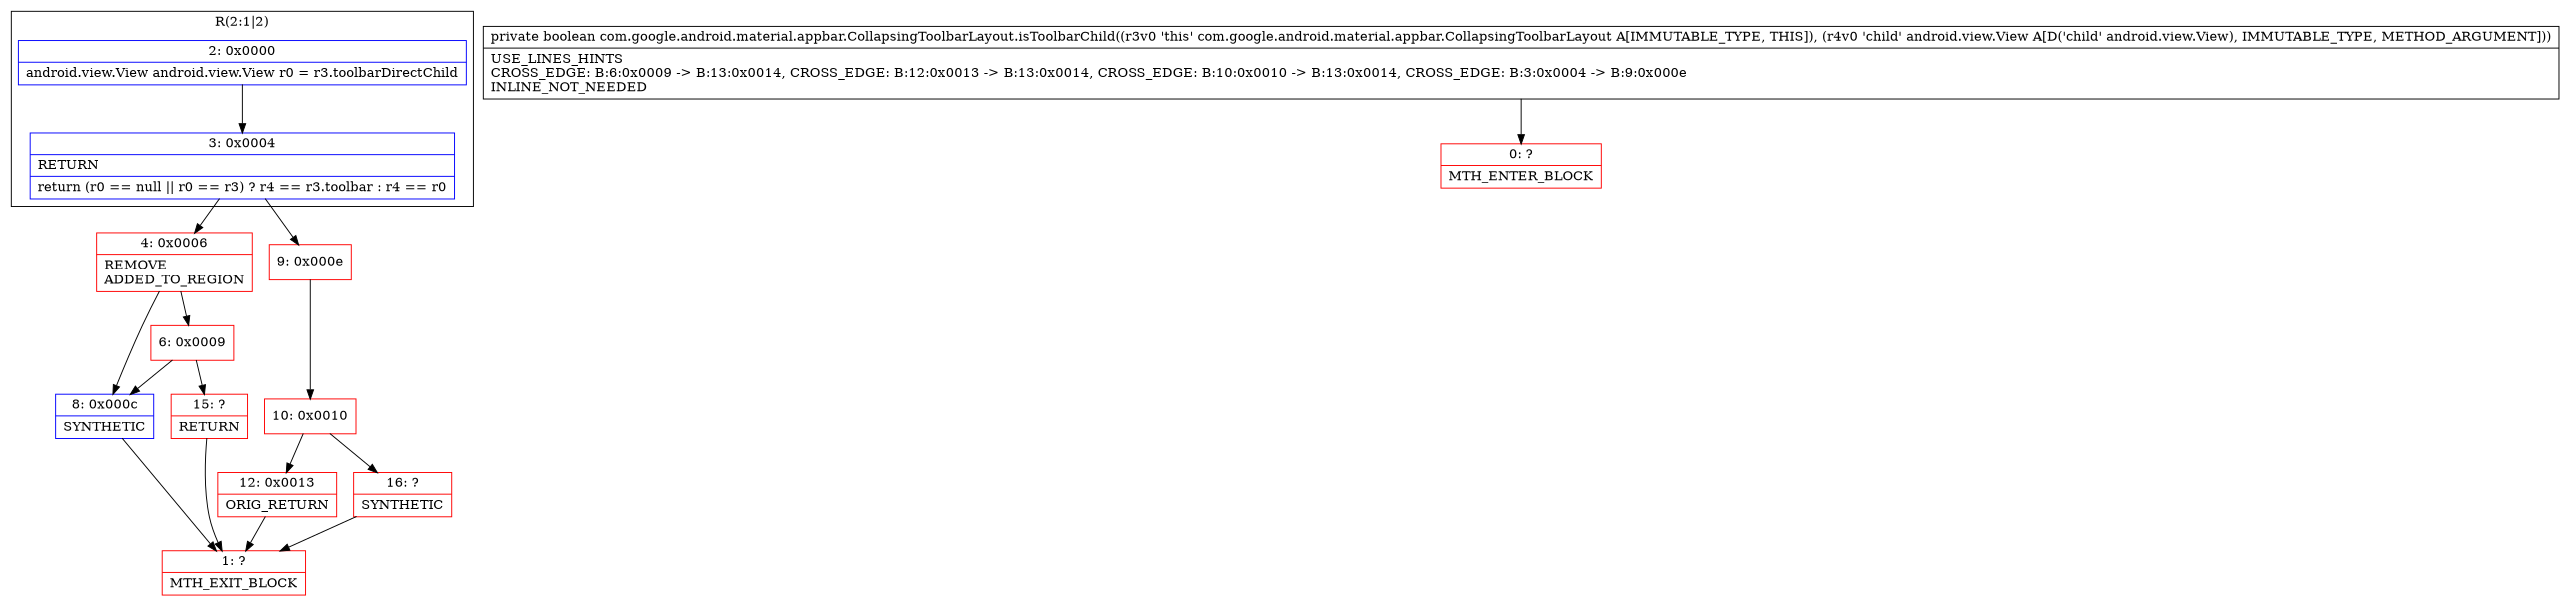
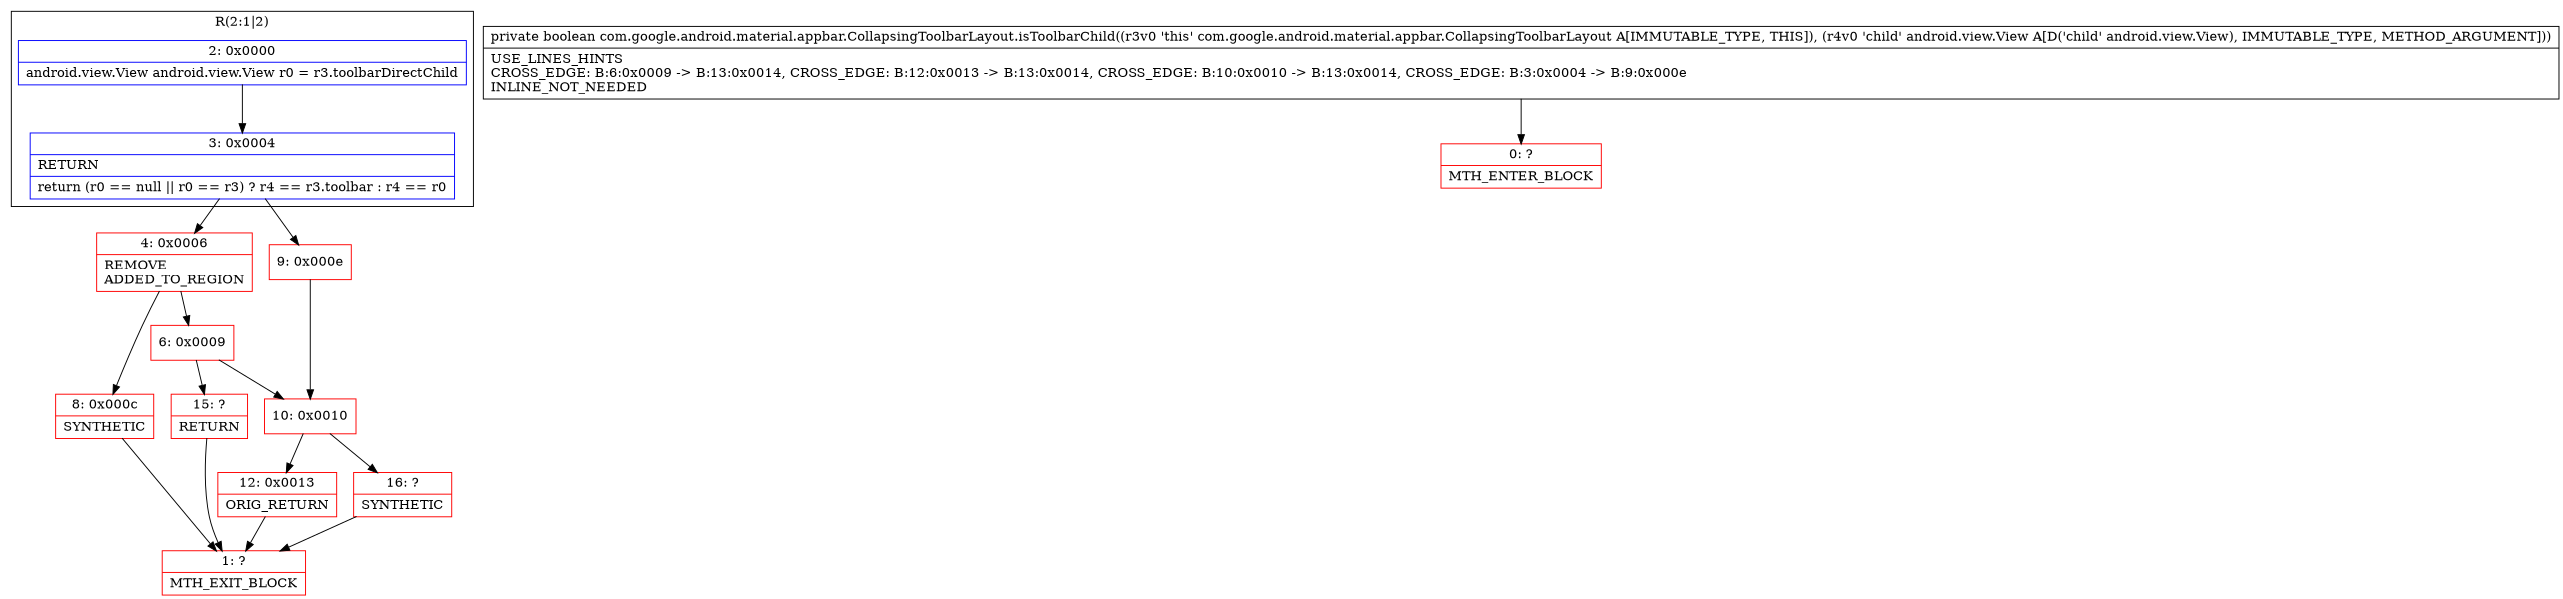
(155, 374) -> (247, 377)
(105, 416) -> (105, 416)
